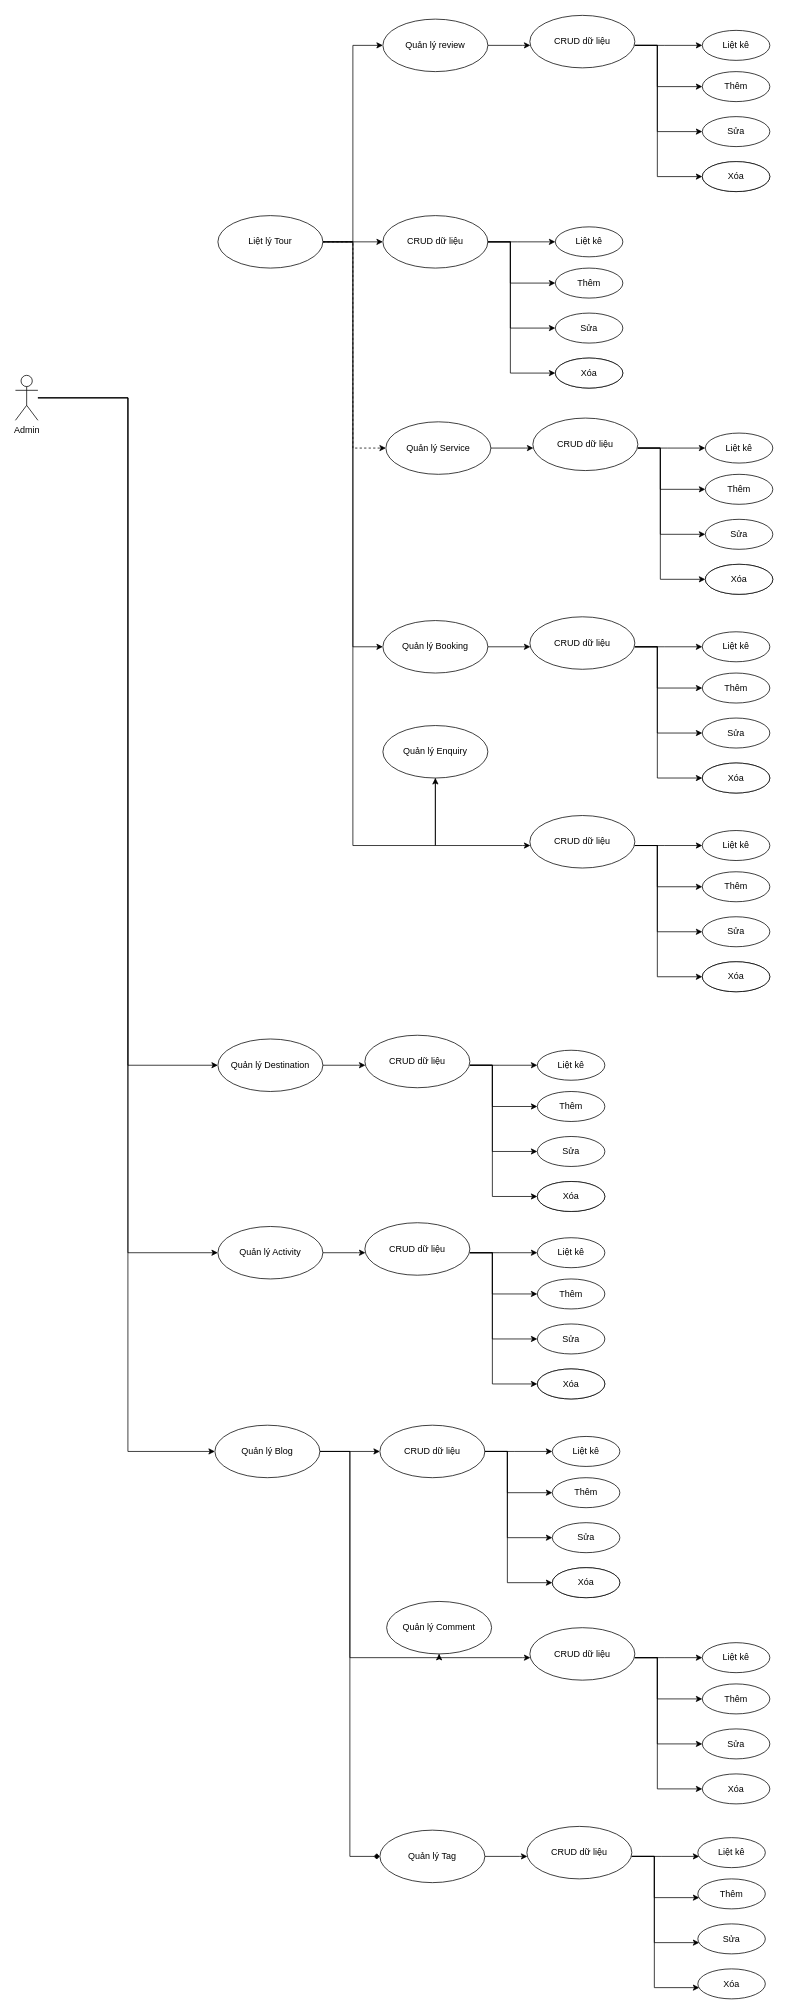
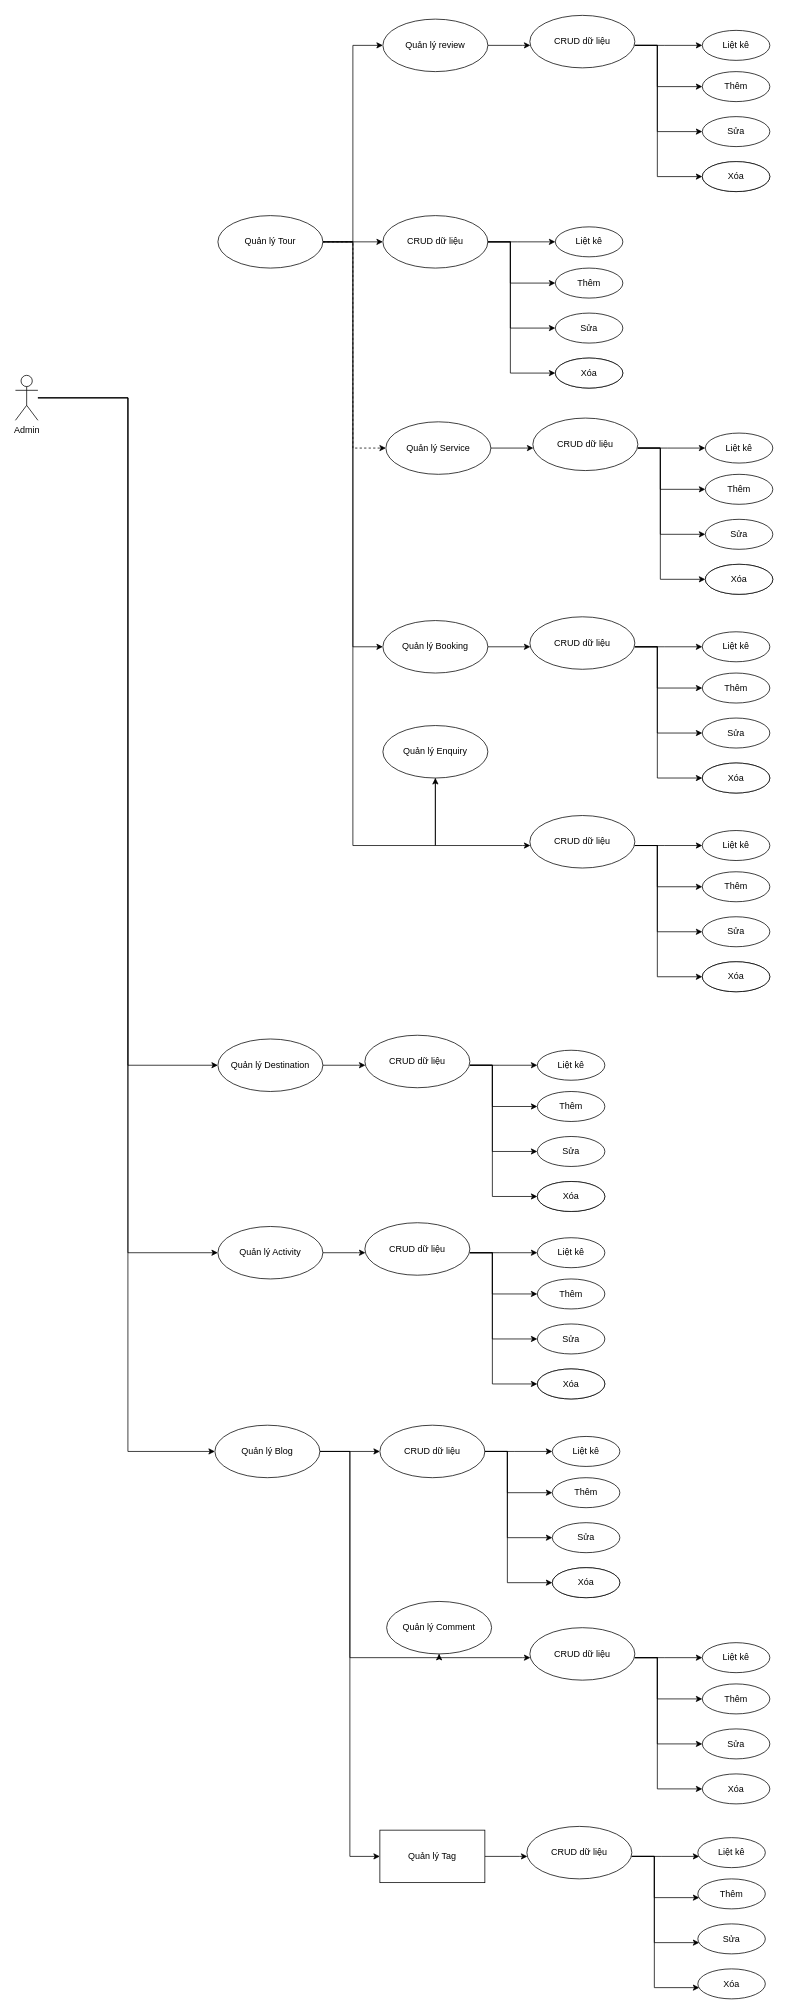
(270, 242) -> (270, 242)
(373, 1857) -> (373, 1857)
(432, 1857) -> (432, 1857)
